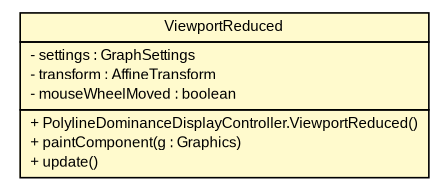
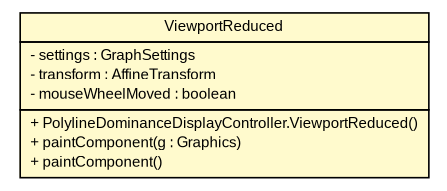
(65, 162) -> (97, 162)
